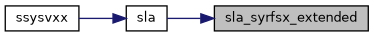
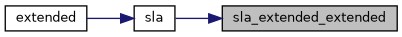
(42, 18) -> (46, 18)
(291, 18) -> (310, 18)
